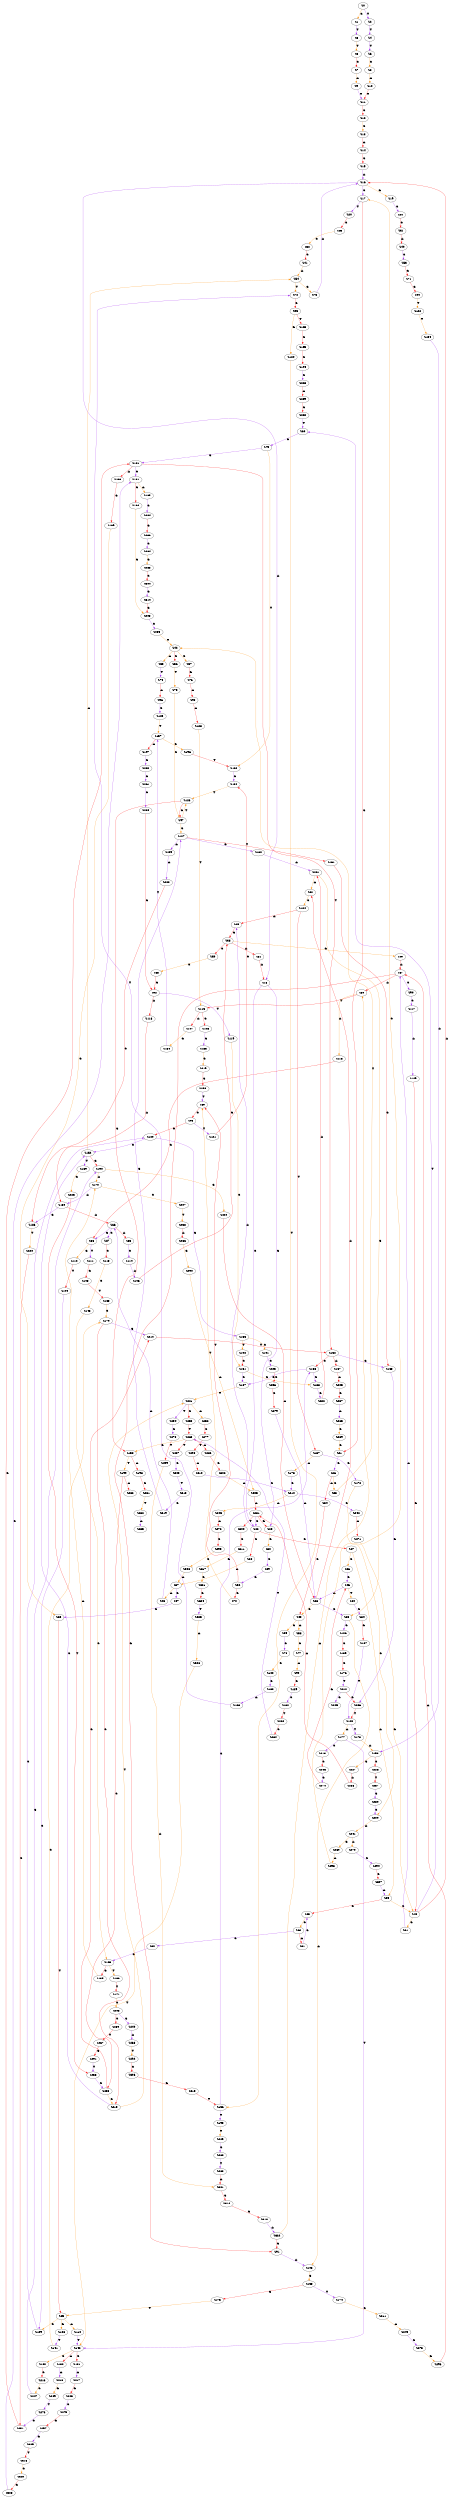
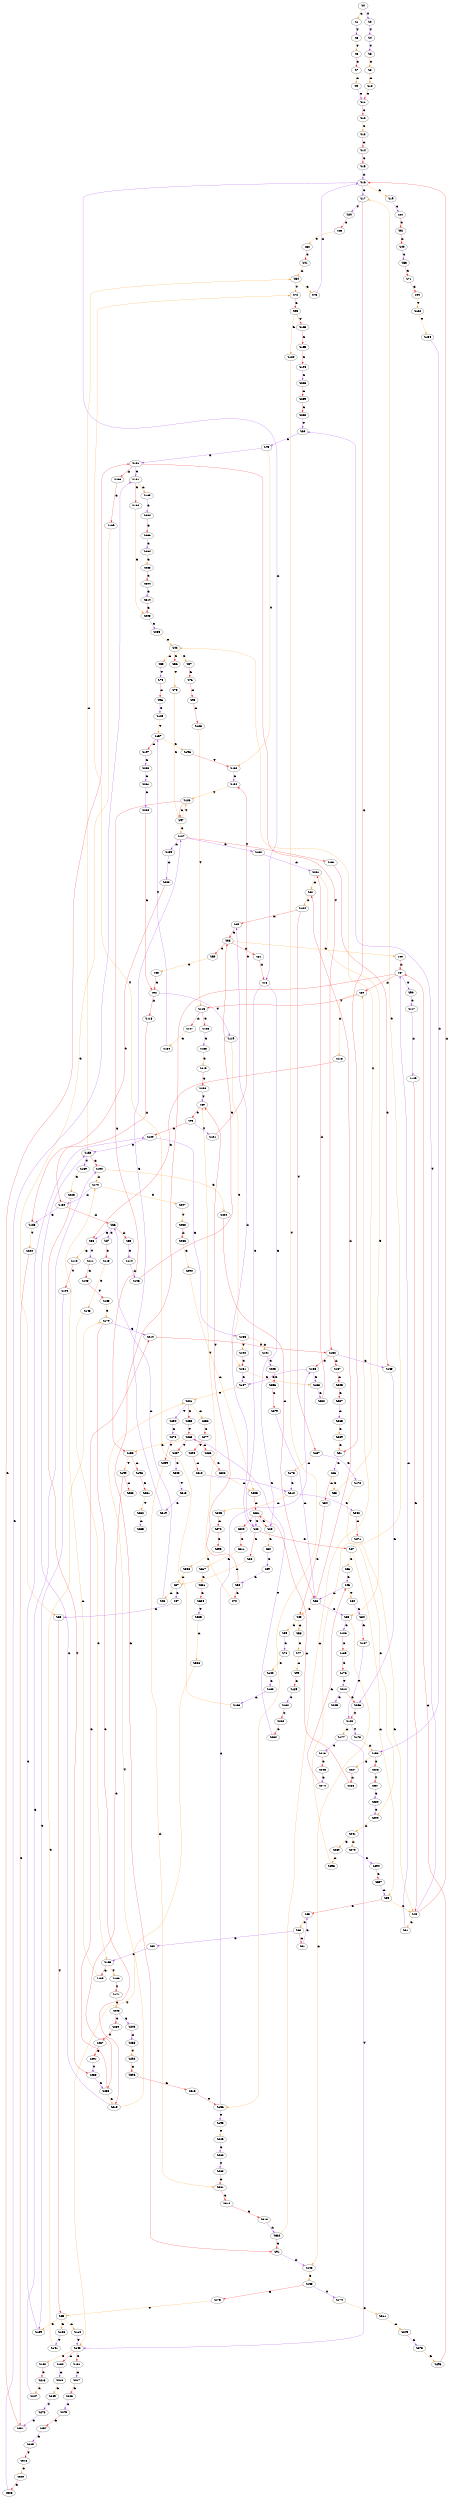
(104, 945) -> (104, 945)
